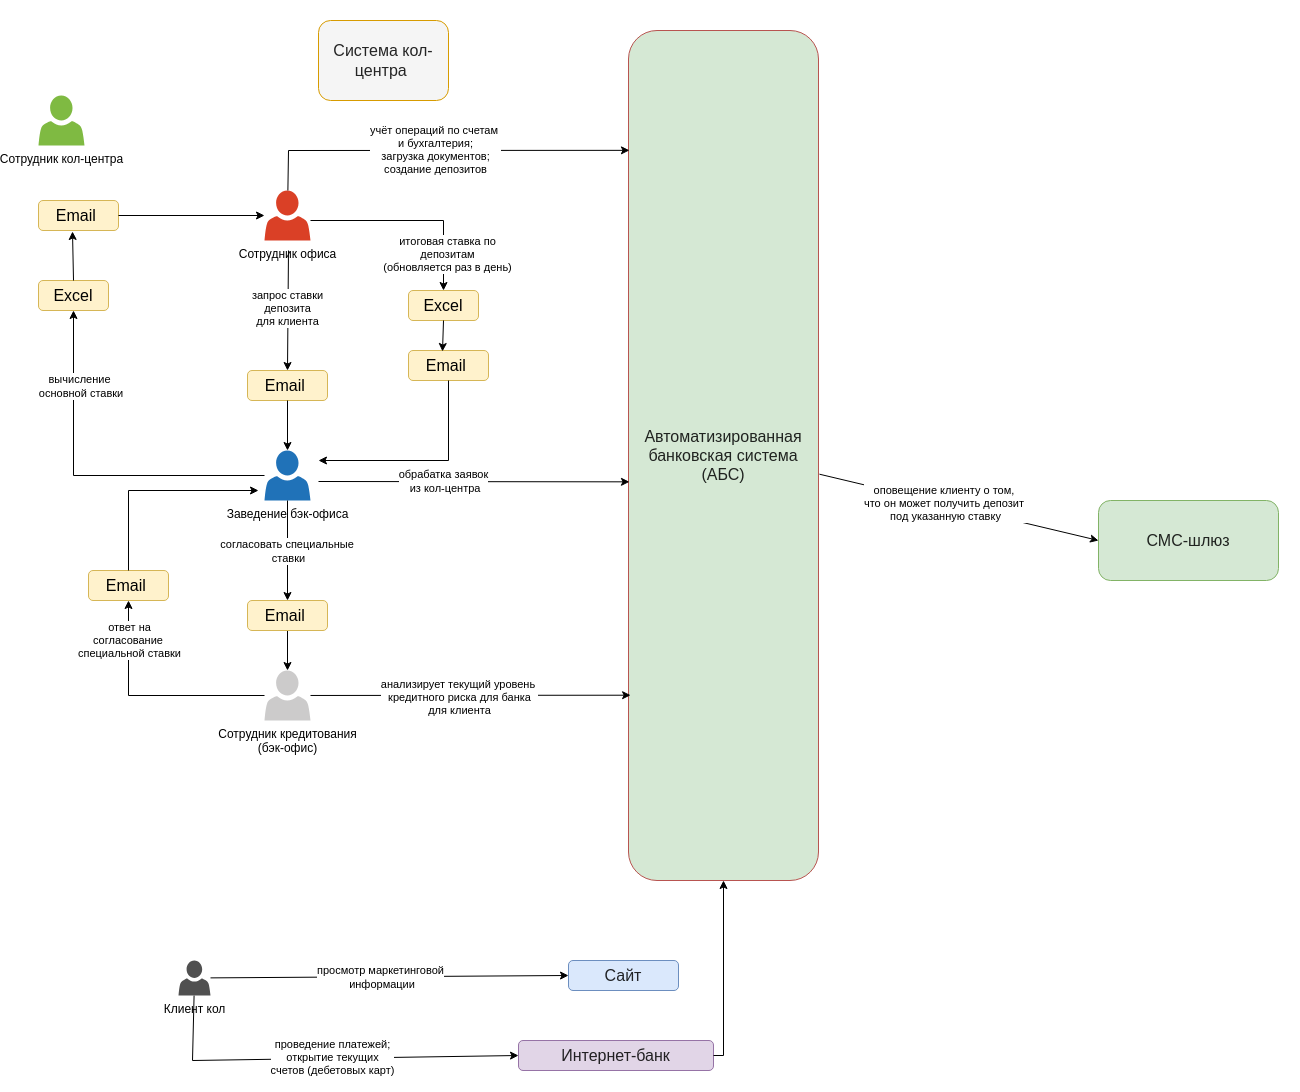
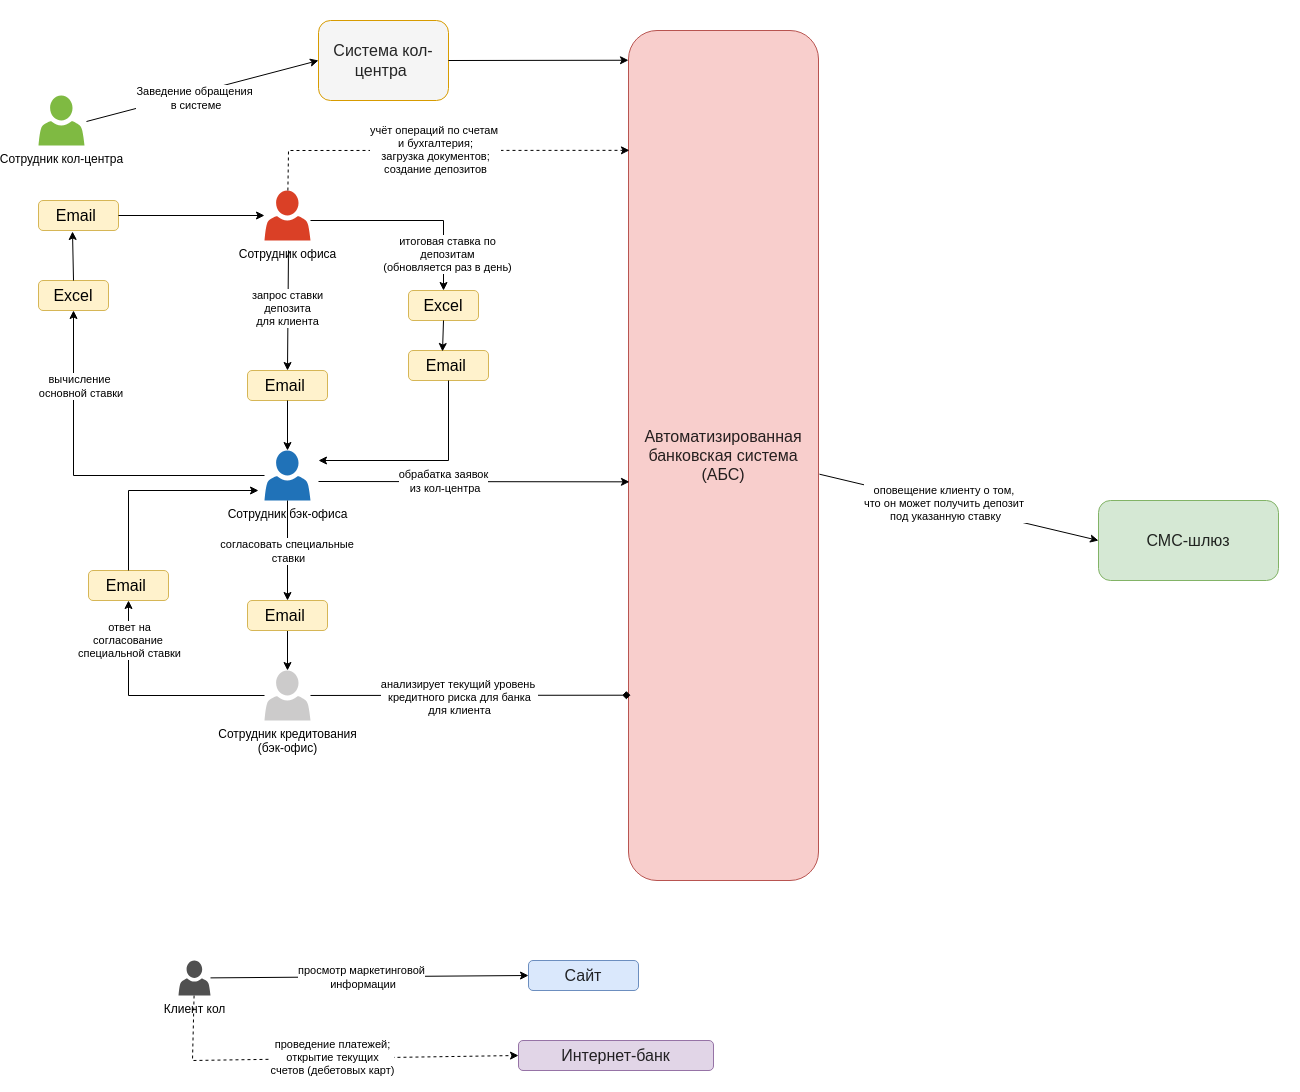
none -> (535, 60)
none -> (247, 79)
(561, 150) -> (561, 150)
(724, 456) -> (724, 456)
(288, 515) -> (288, 515)
(622, 695) -> (622, 695)
(624, 976) -> (584, 976)
(724, 976) -> none
(201, 1060) -> (201, 1060)
